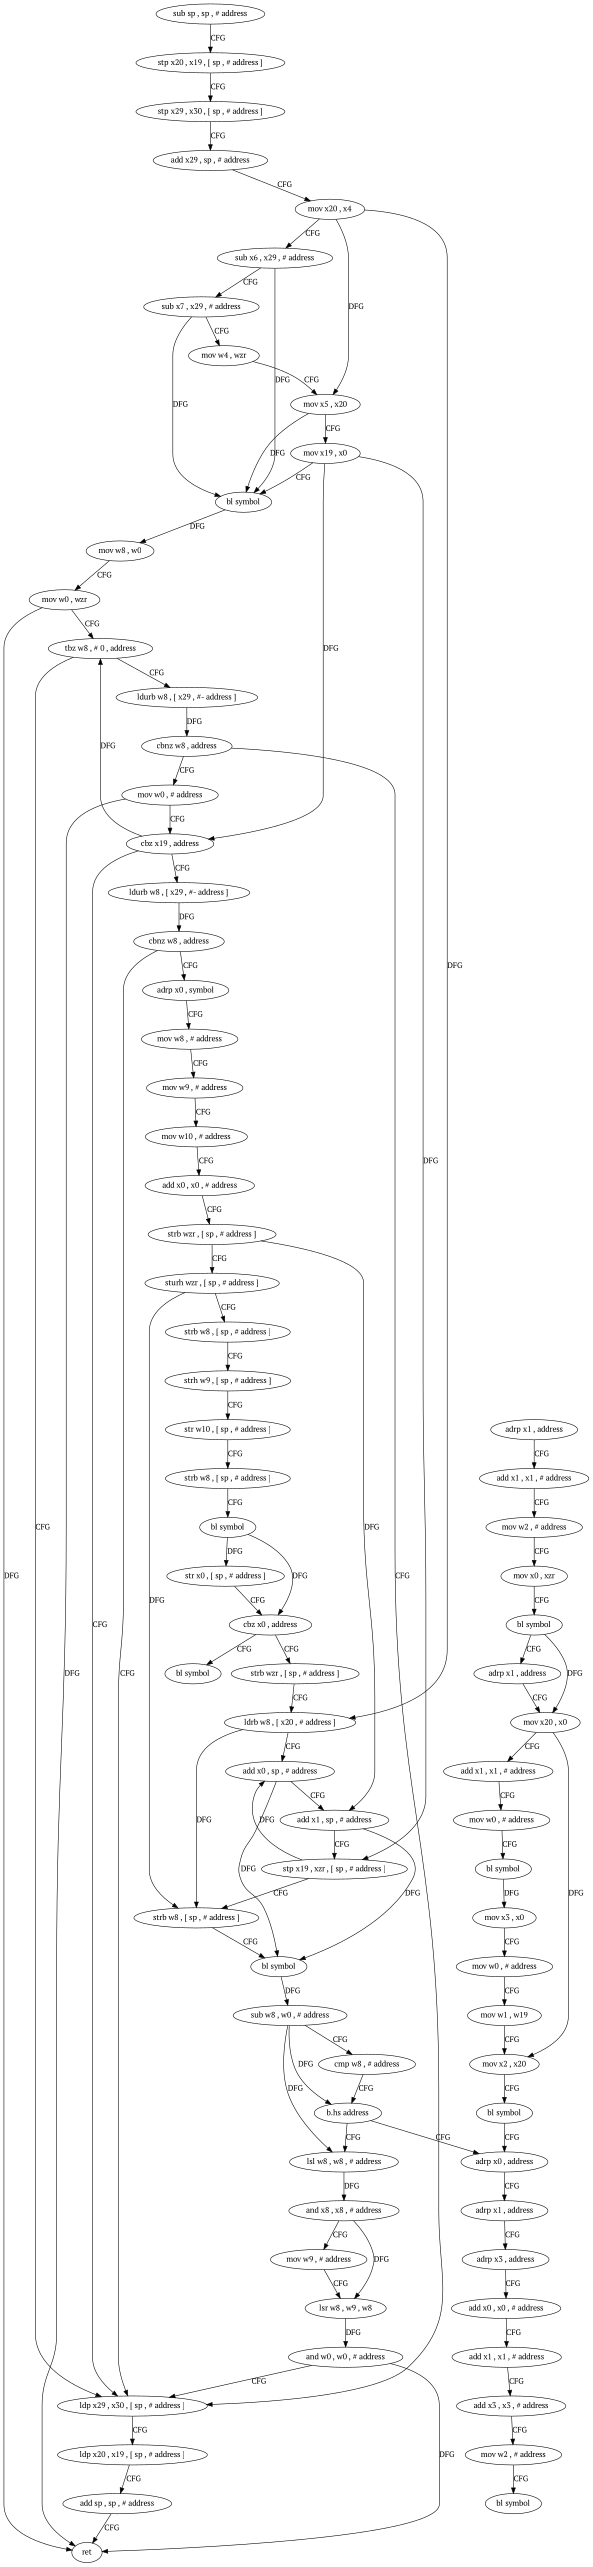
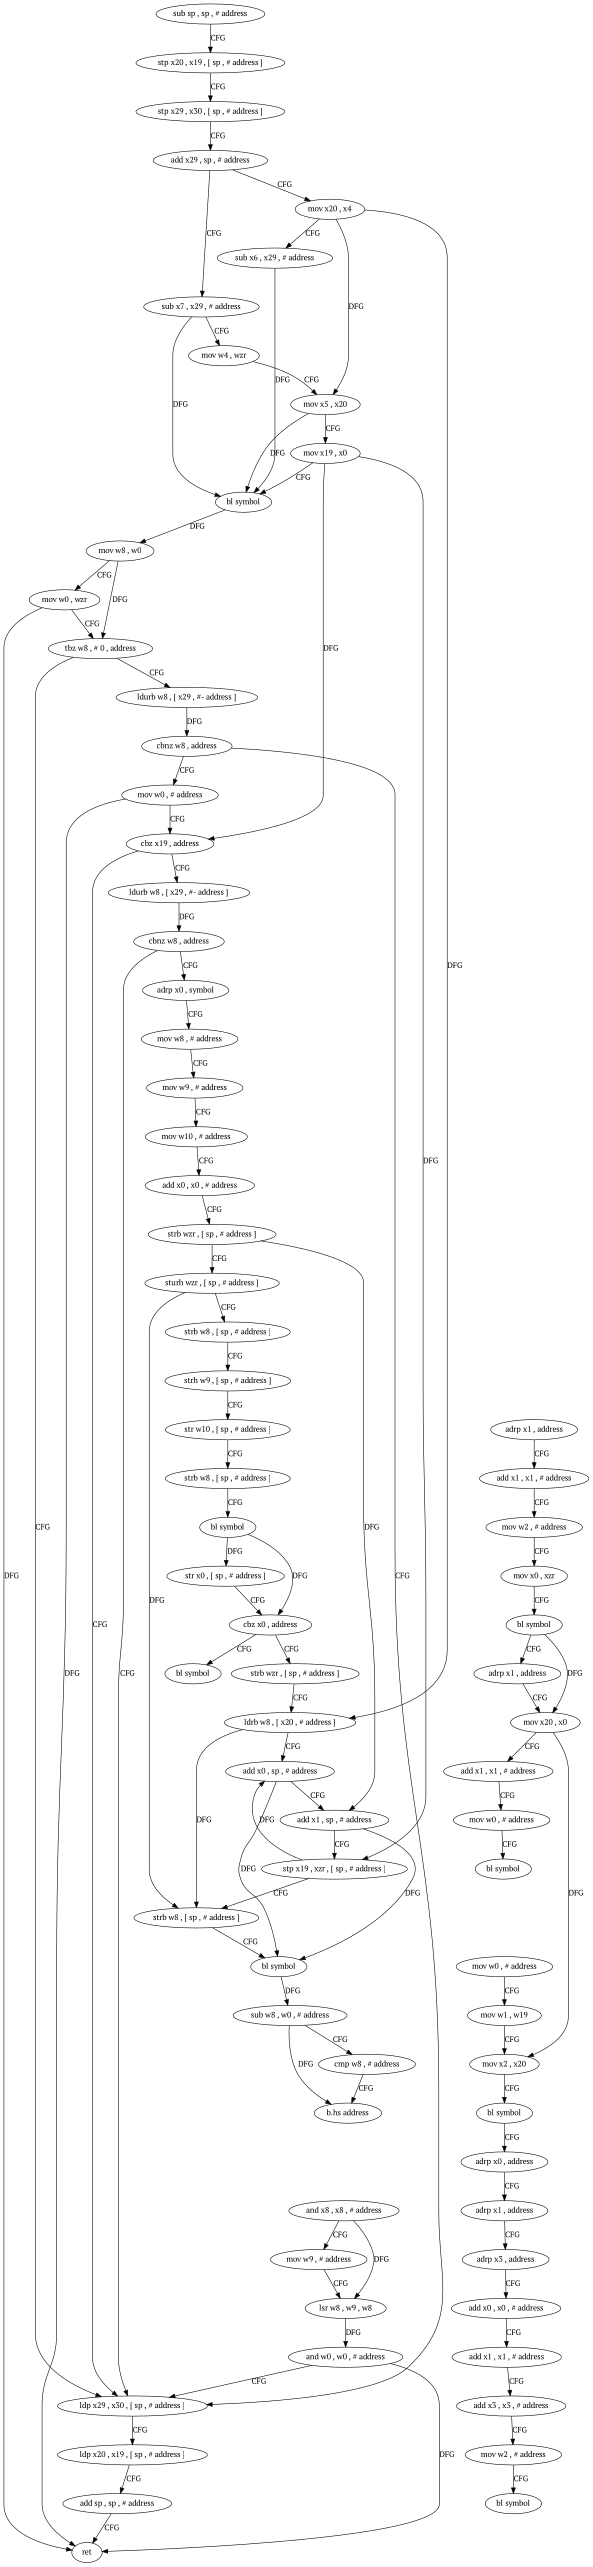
(241, 281) -> (206, 231)
(100, 761) -> (111, 597)
(504, 1918) -> none
(422, 2136) -> none
(344, 2162) -> none
